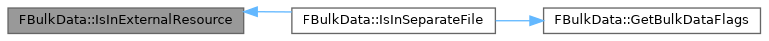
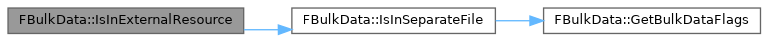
(275, 12) -> (261, 30)
